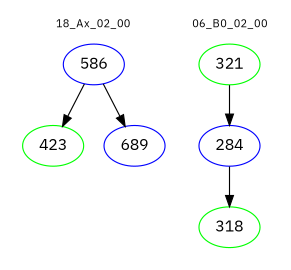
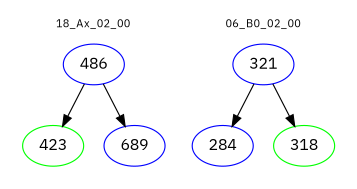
(94, 64) -> (94, 64)
(230, 64) -> (263, 64)
(230, 181) -> (281, 100)
